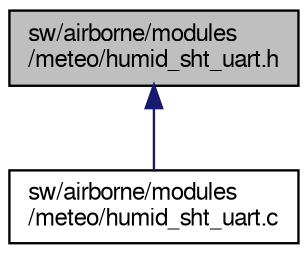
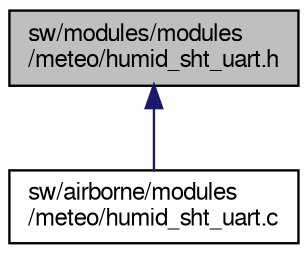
(154, 48) -> (154, 48)
